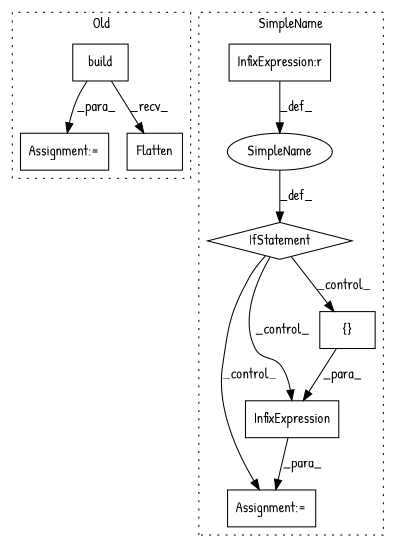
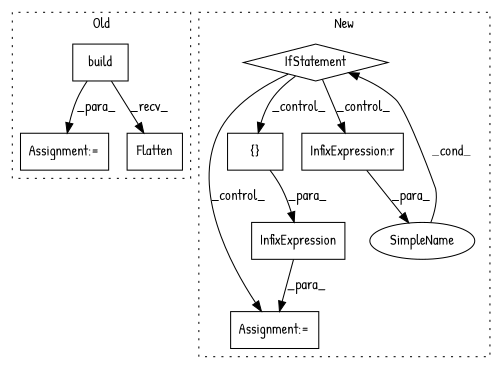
(291, 24) -> (344, 24)
(297, 107) -> (412, 196)
(297, 196) -> (452, 152)
(250, 330) -> (332, 102)
